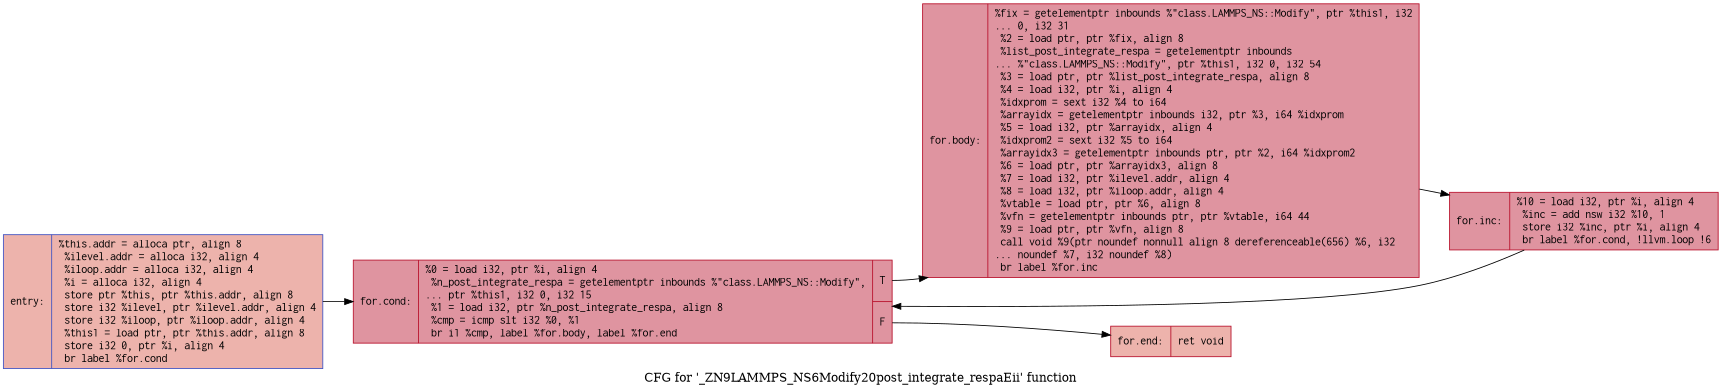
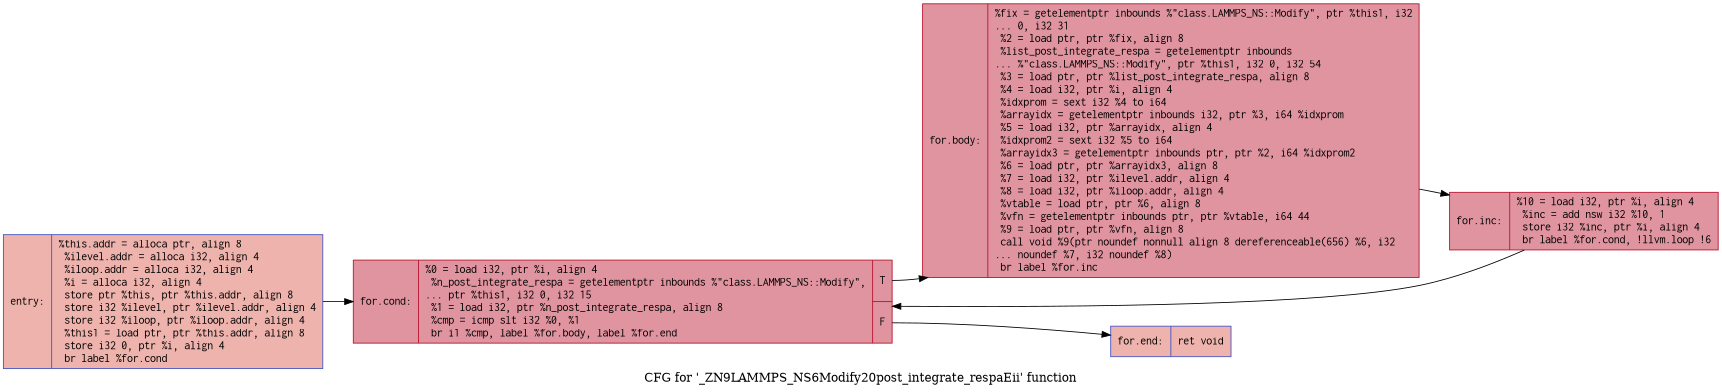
(1171, 341) -> (1171, 341)
